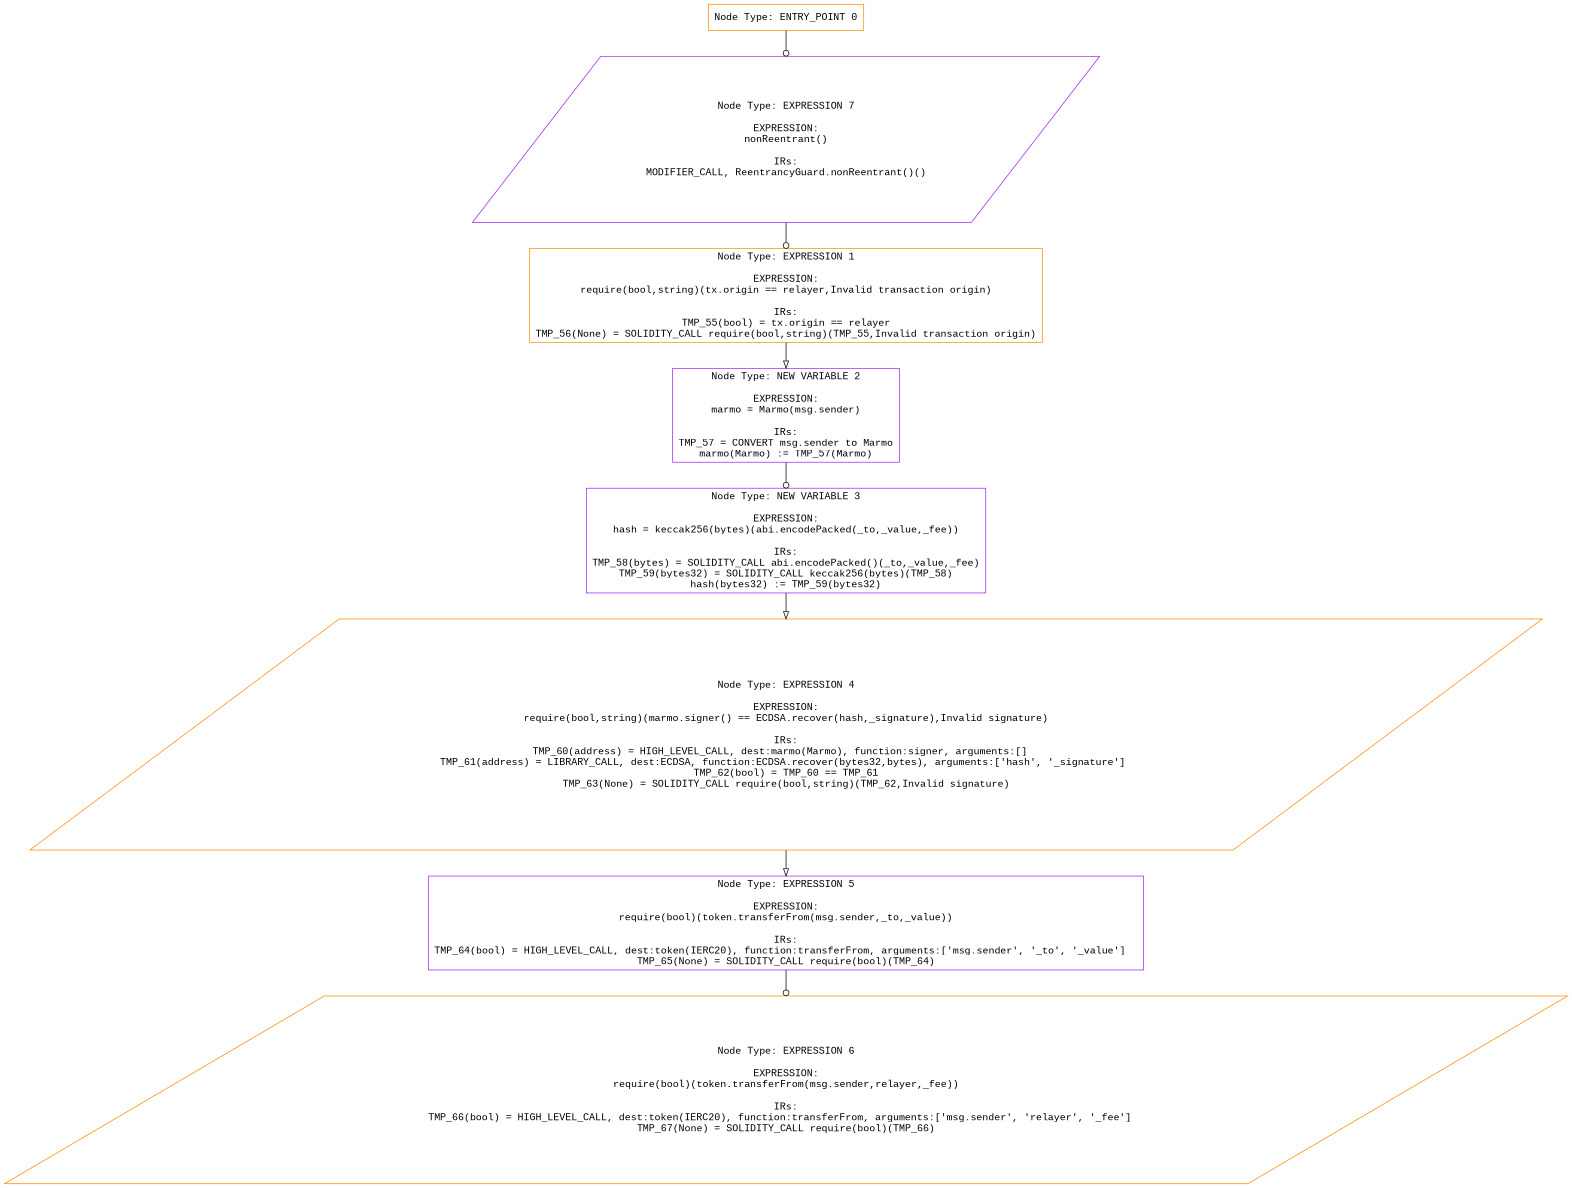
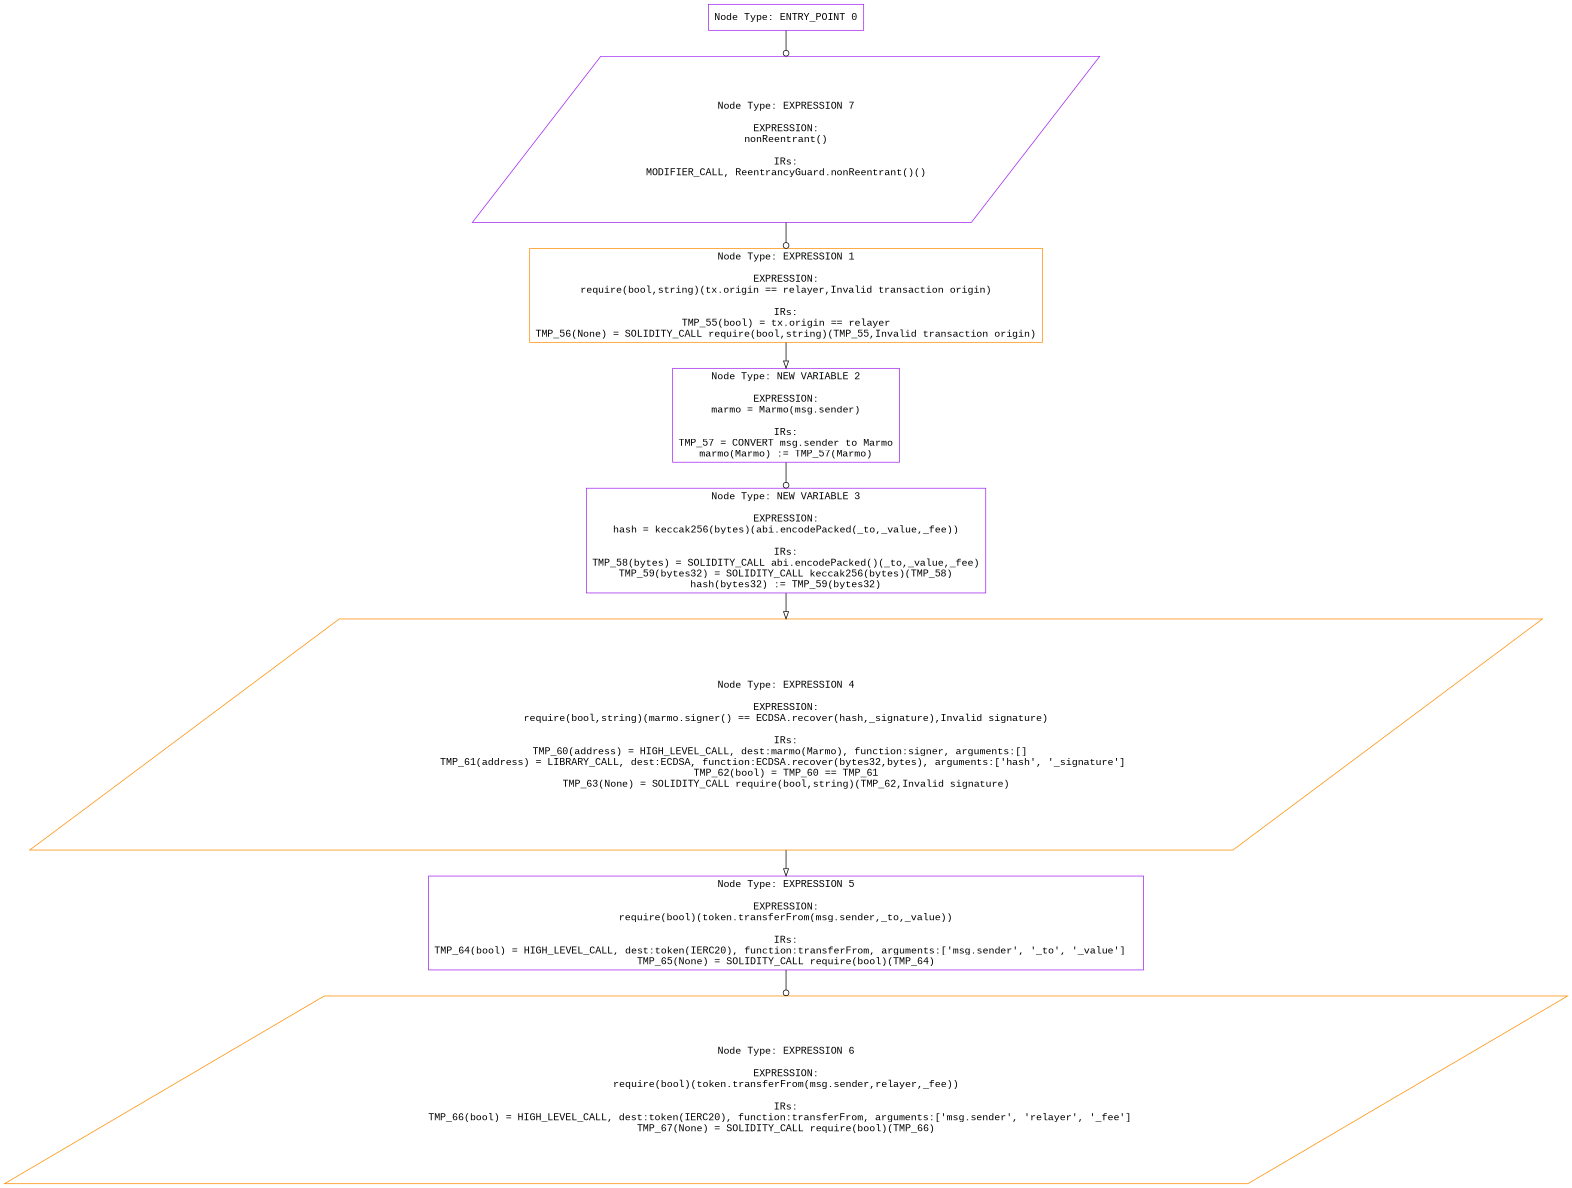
(786, 17) -> (786, 17)
